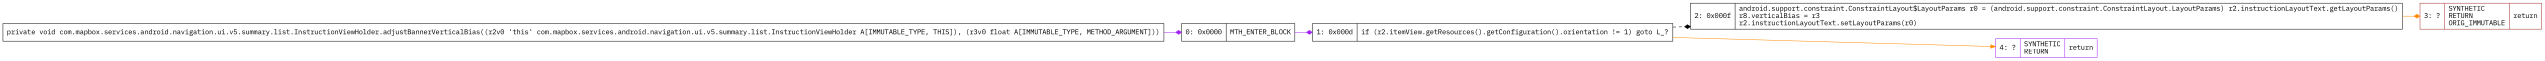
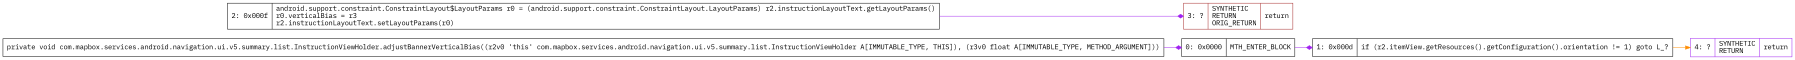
(1780, 16) -> (317, 16)
(2408, 16) -> (1059, 16)
(2477, 23) -> (1234, 23)
(1679, 27) -> none
